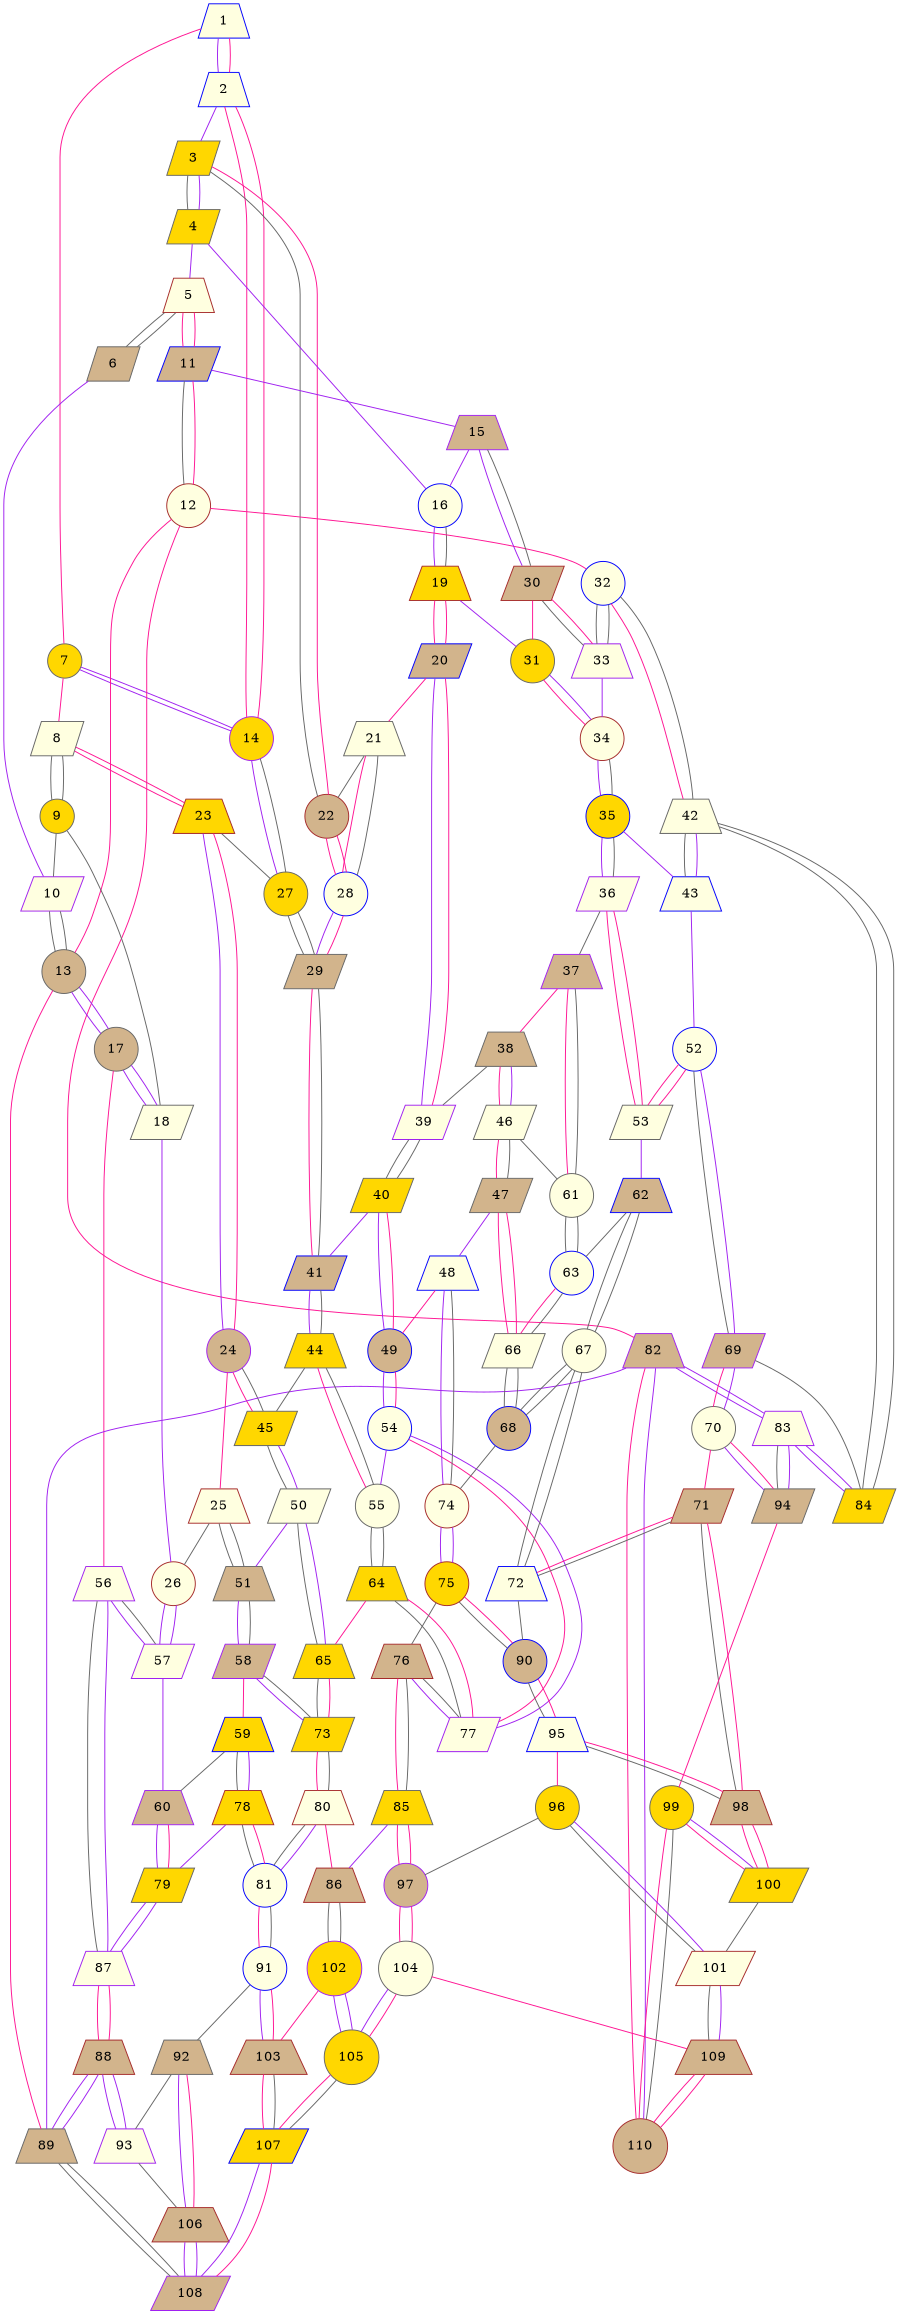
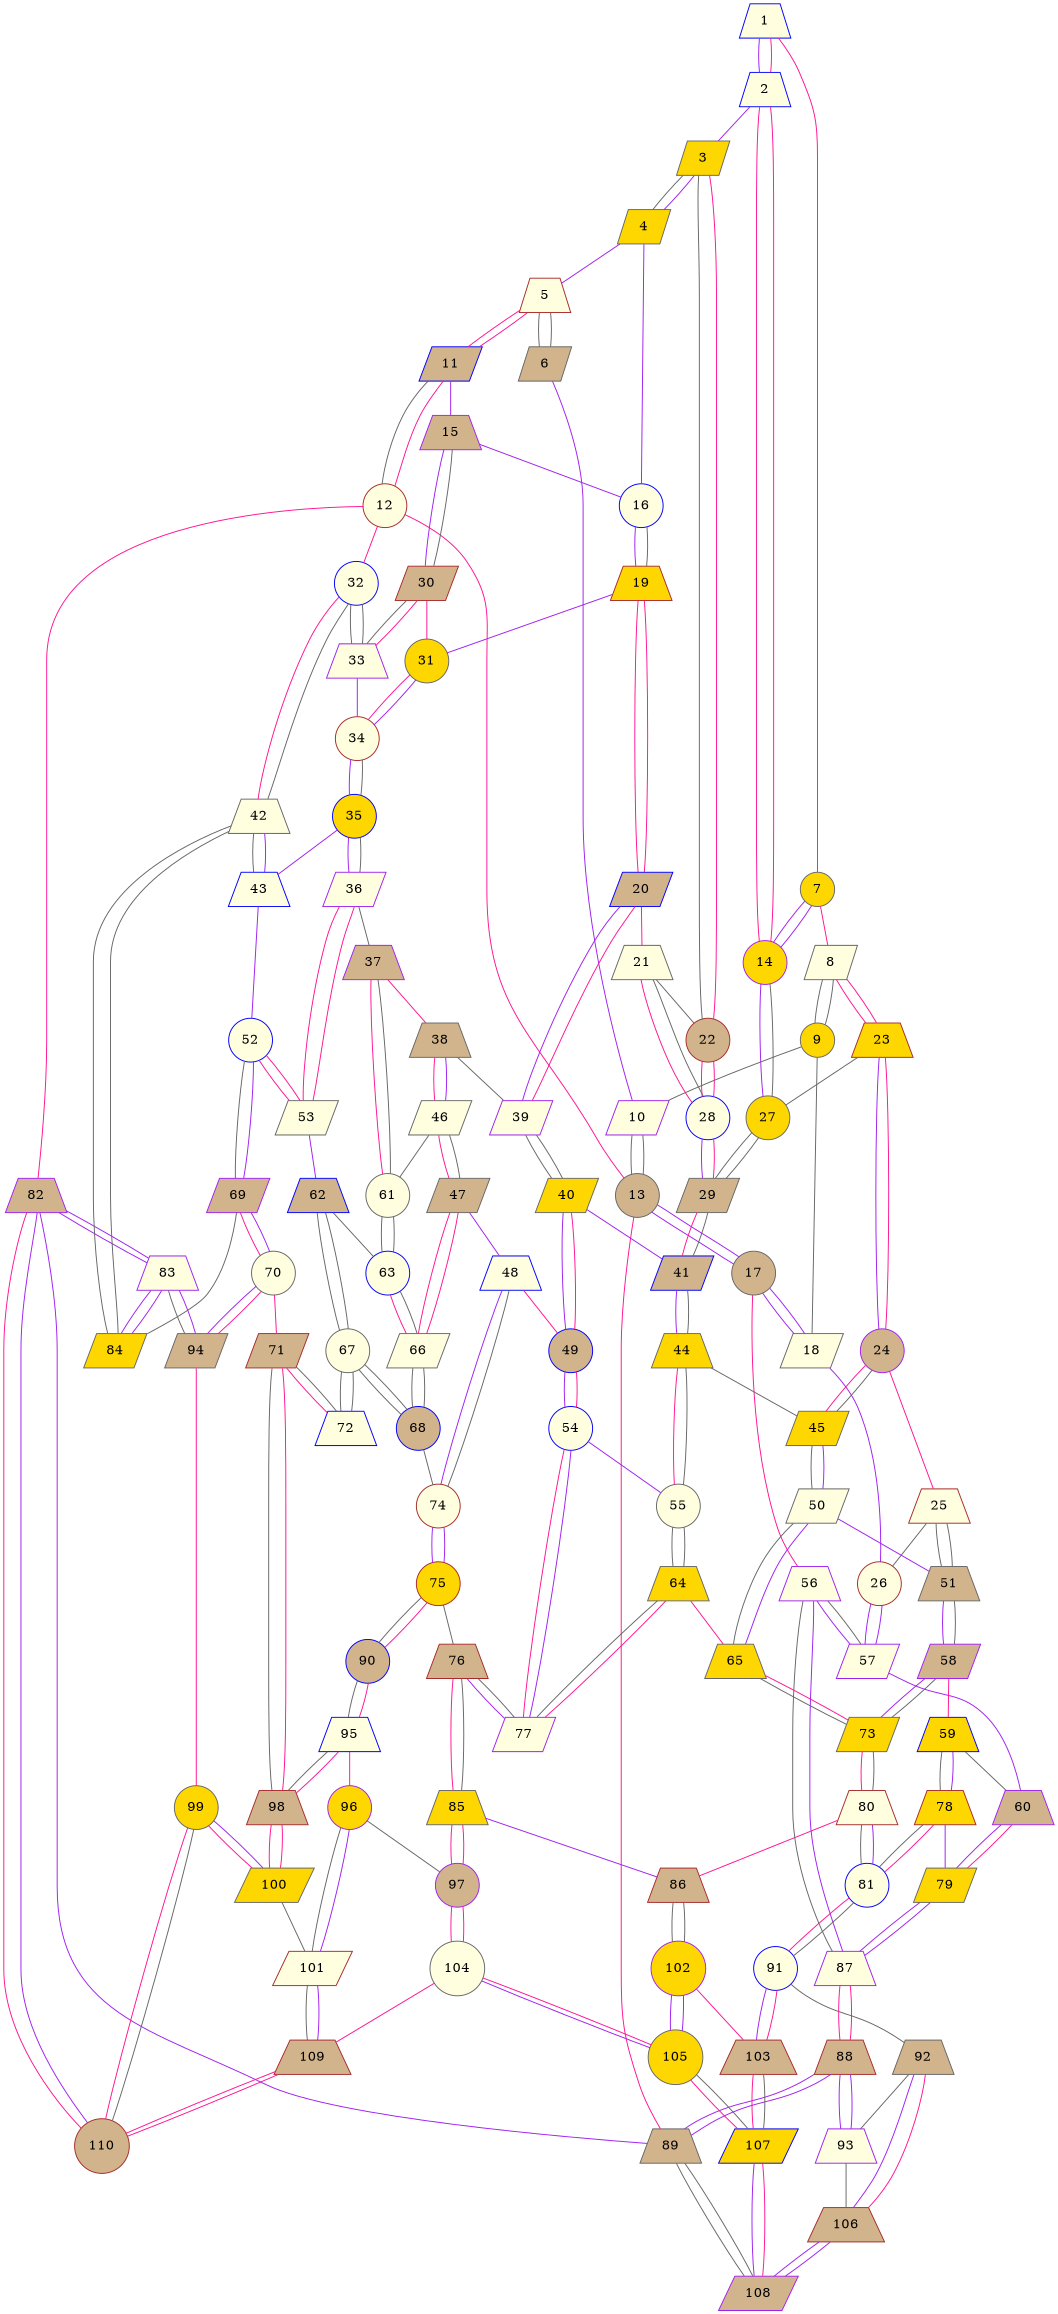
(520, 1620) -> none
(557, 1808) -> (350, 1808)
